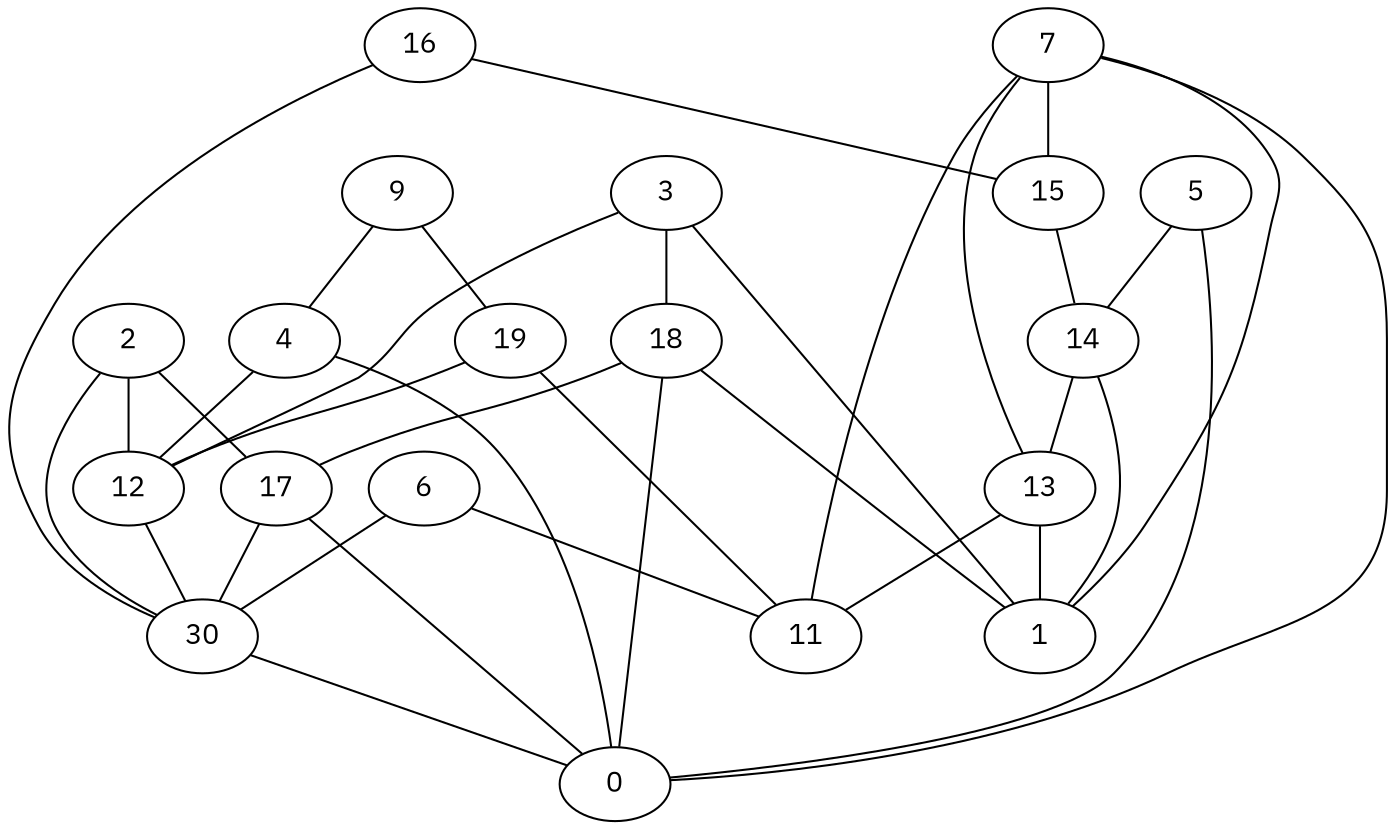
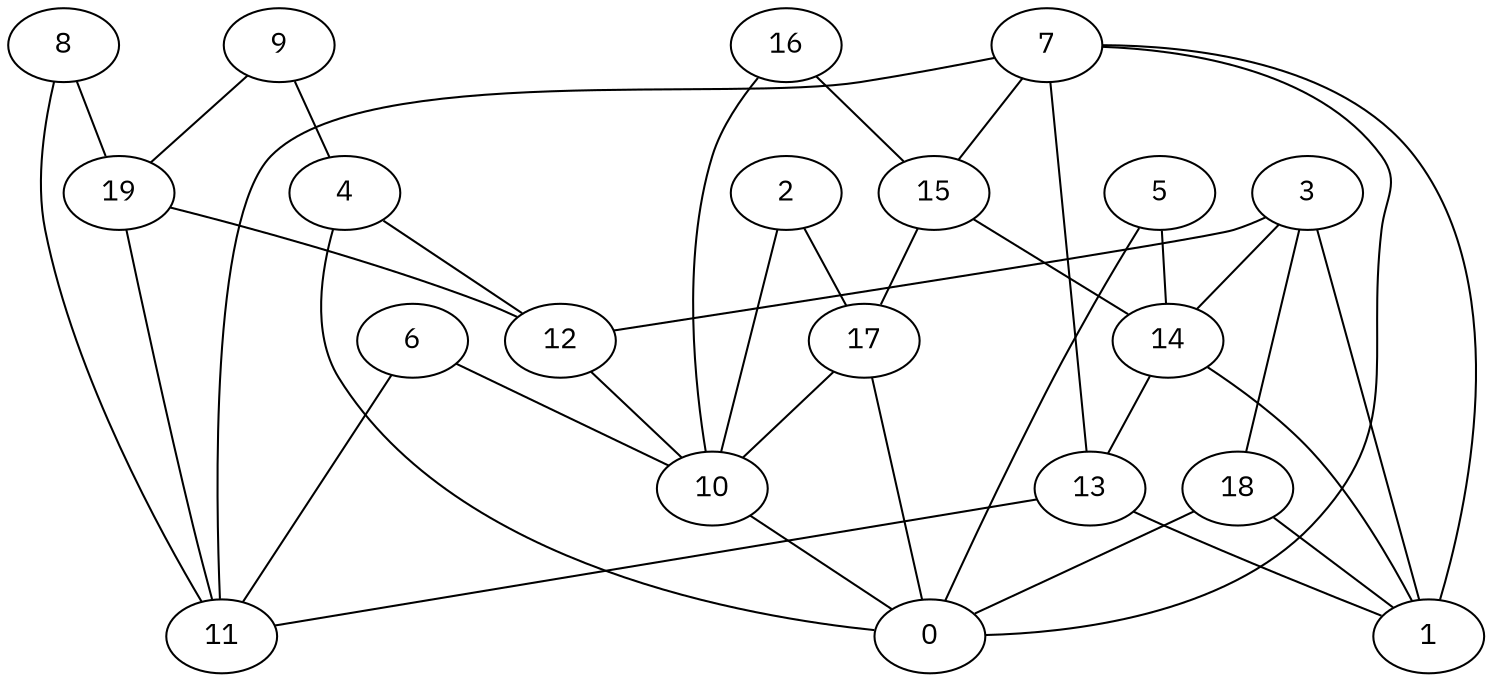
none -> (64, 45)
none -> (1238, 267)
(478, 411) -> (899, 266)
(129, 415) -> none
(202, 636) -> (712, 489)
